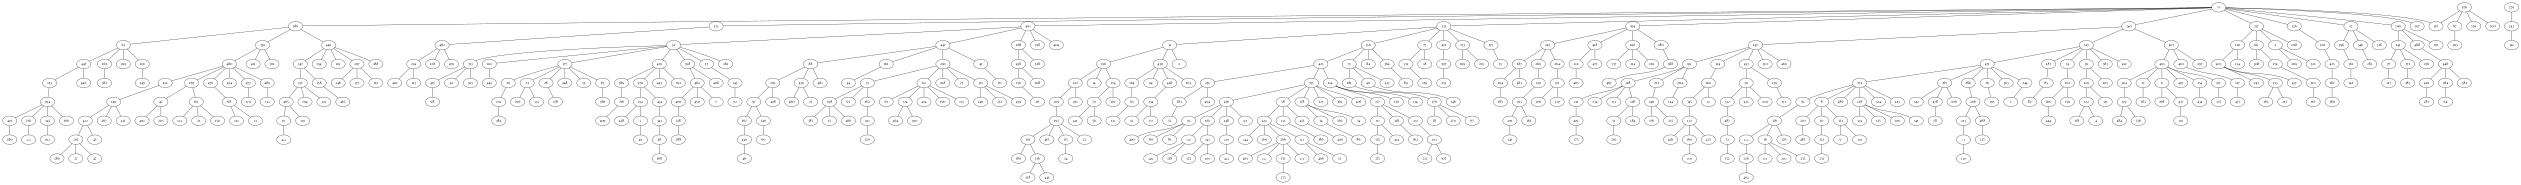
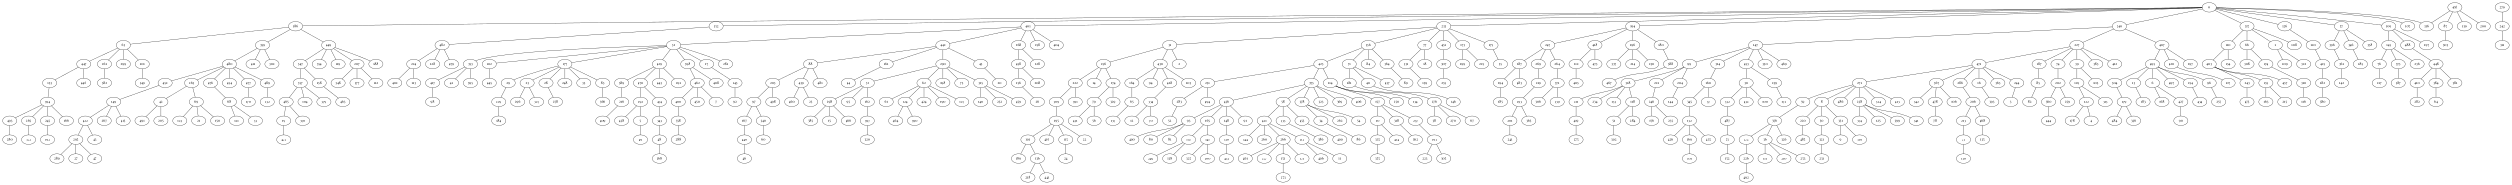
(2238, 92) -> (2247, 92)
